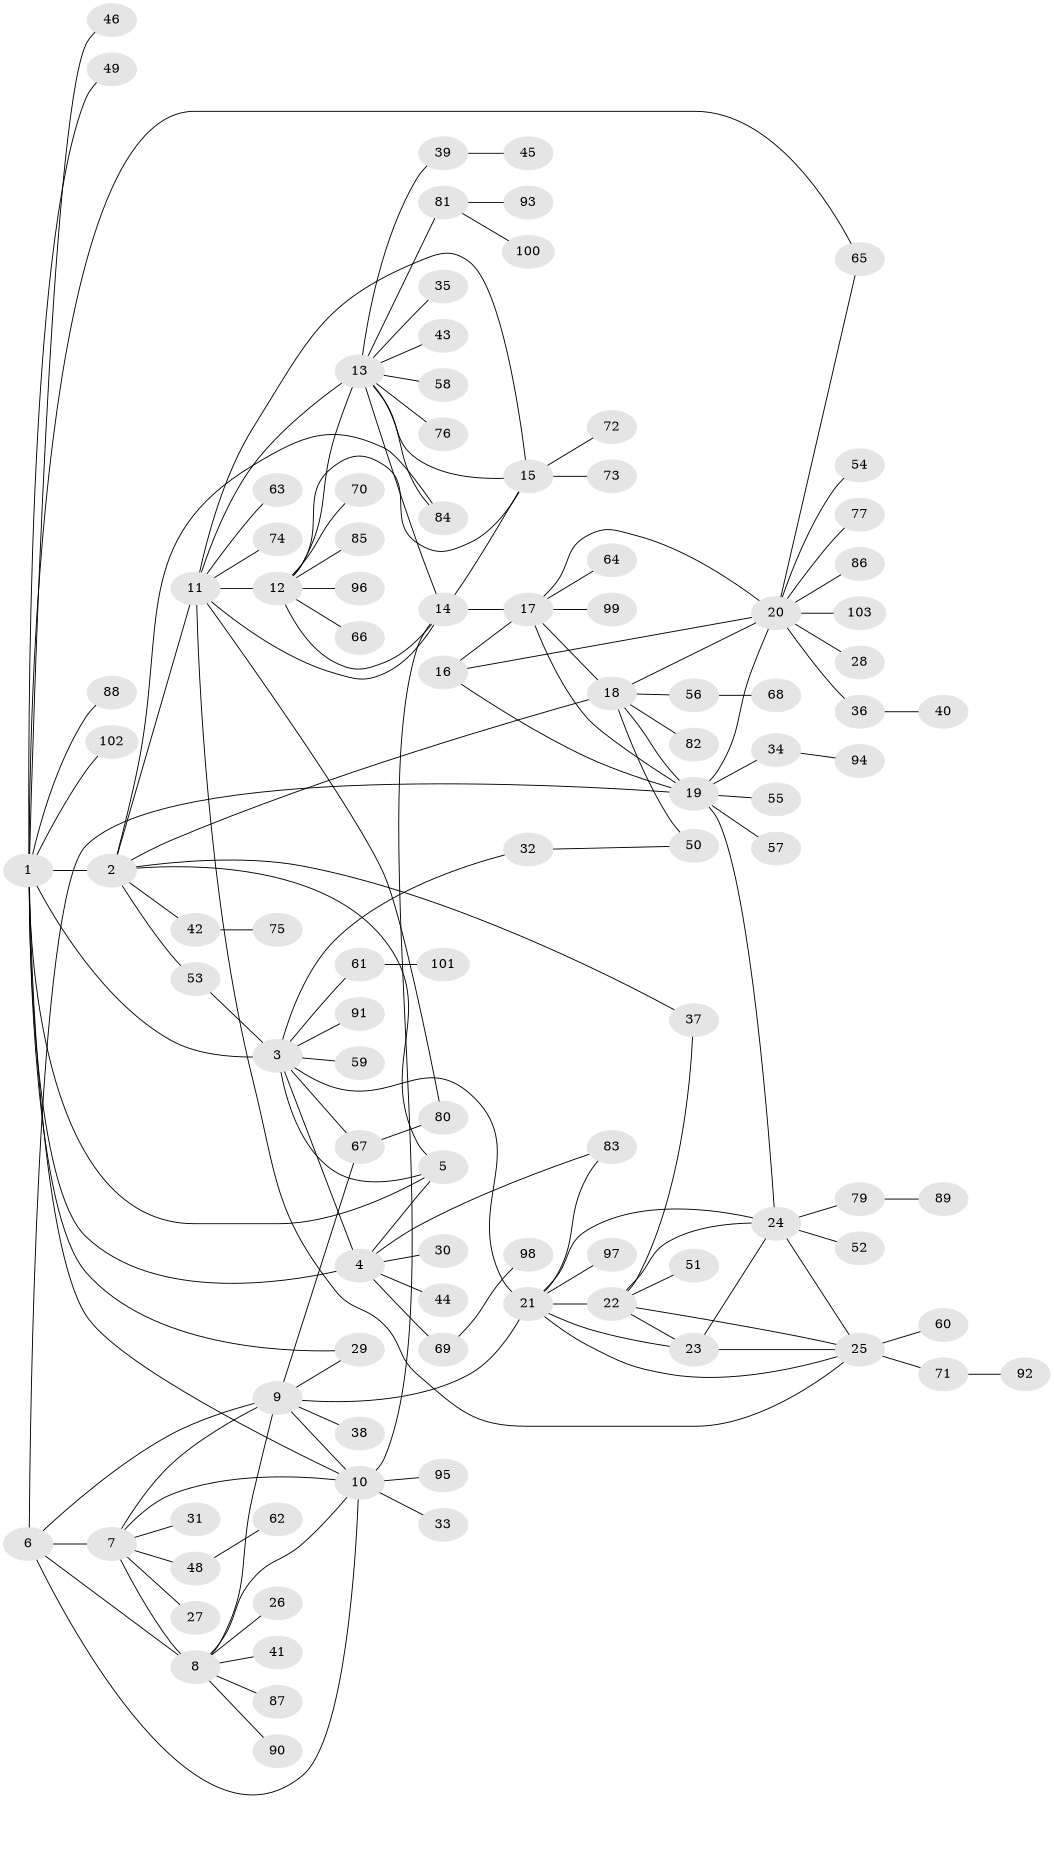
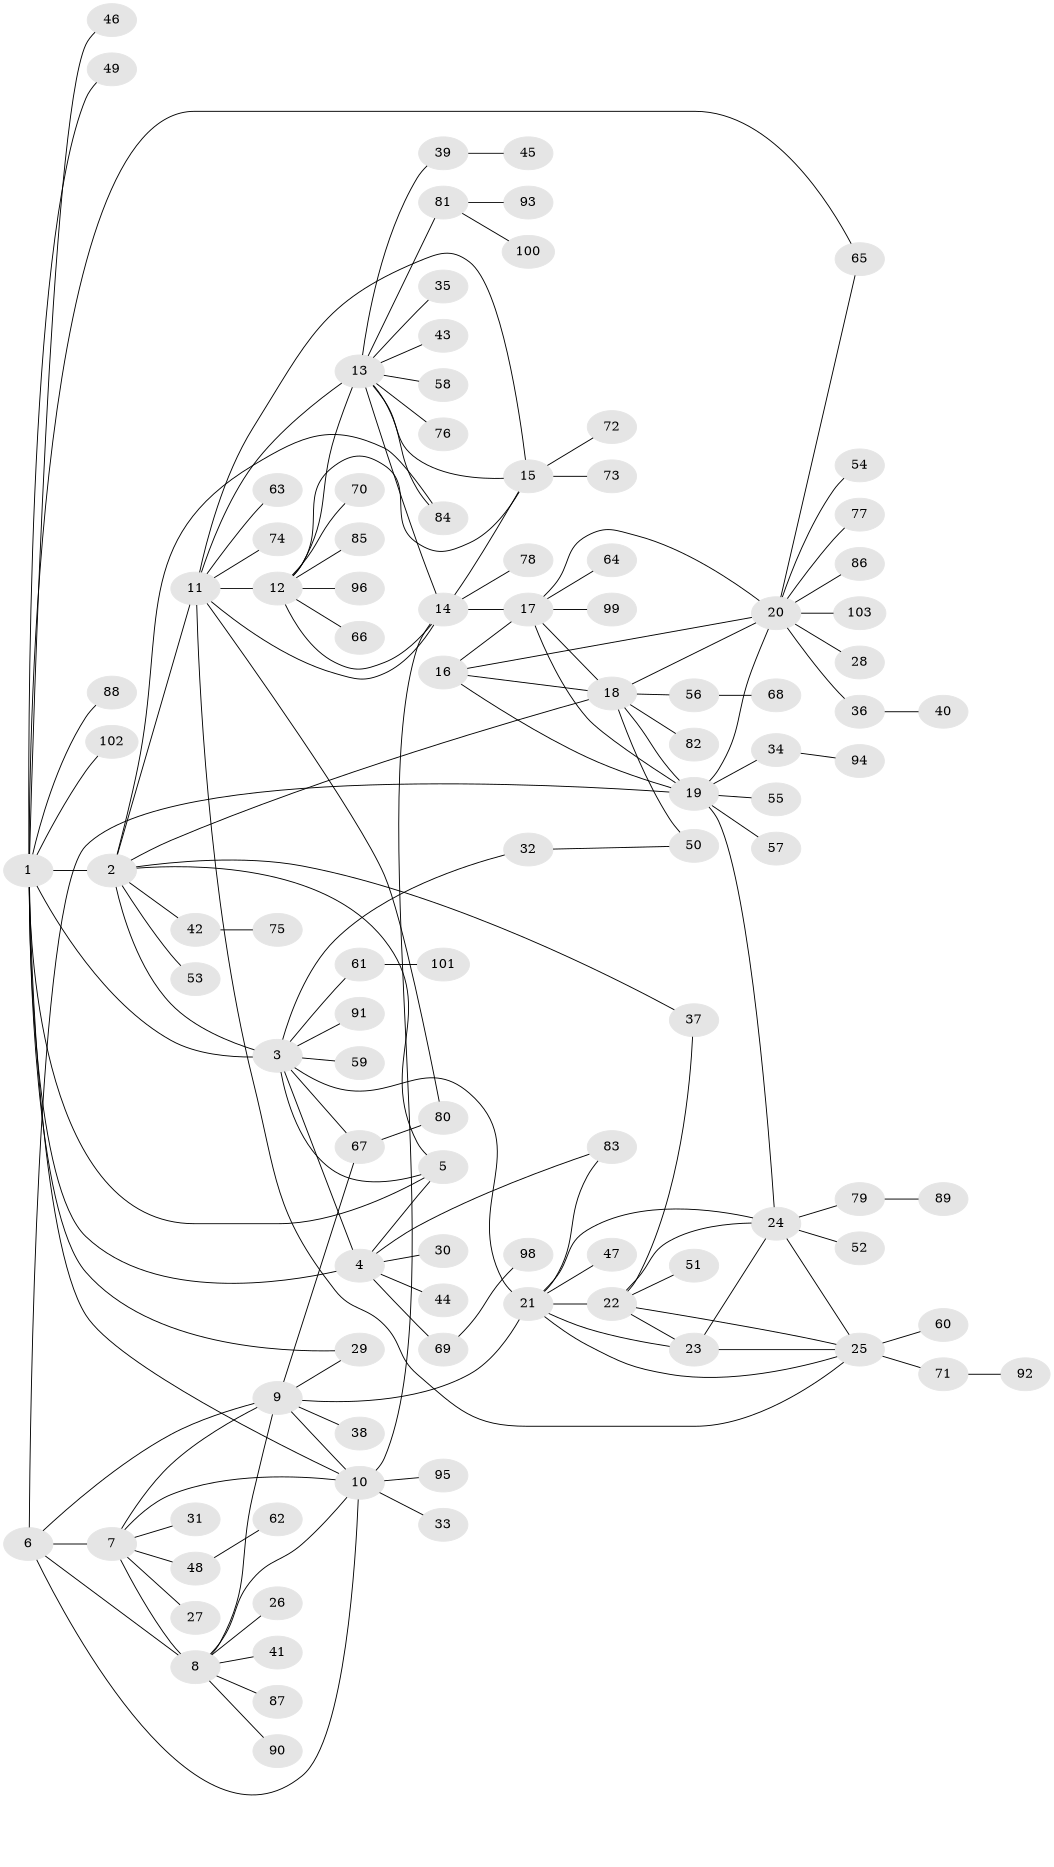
none -> (528, 560)
none -> (528, 683)
(233, 1014) -> (160, 991)
(612, 1255) -> (612, 1255)
